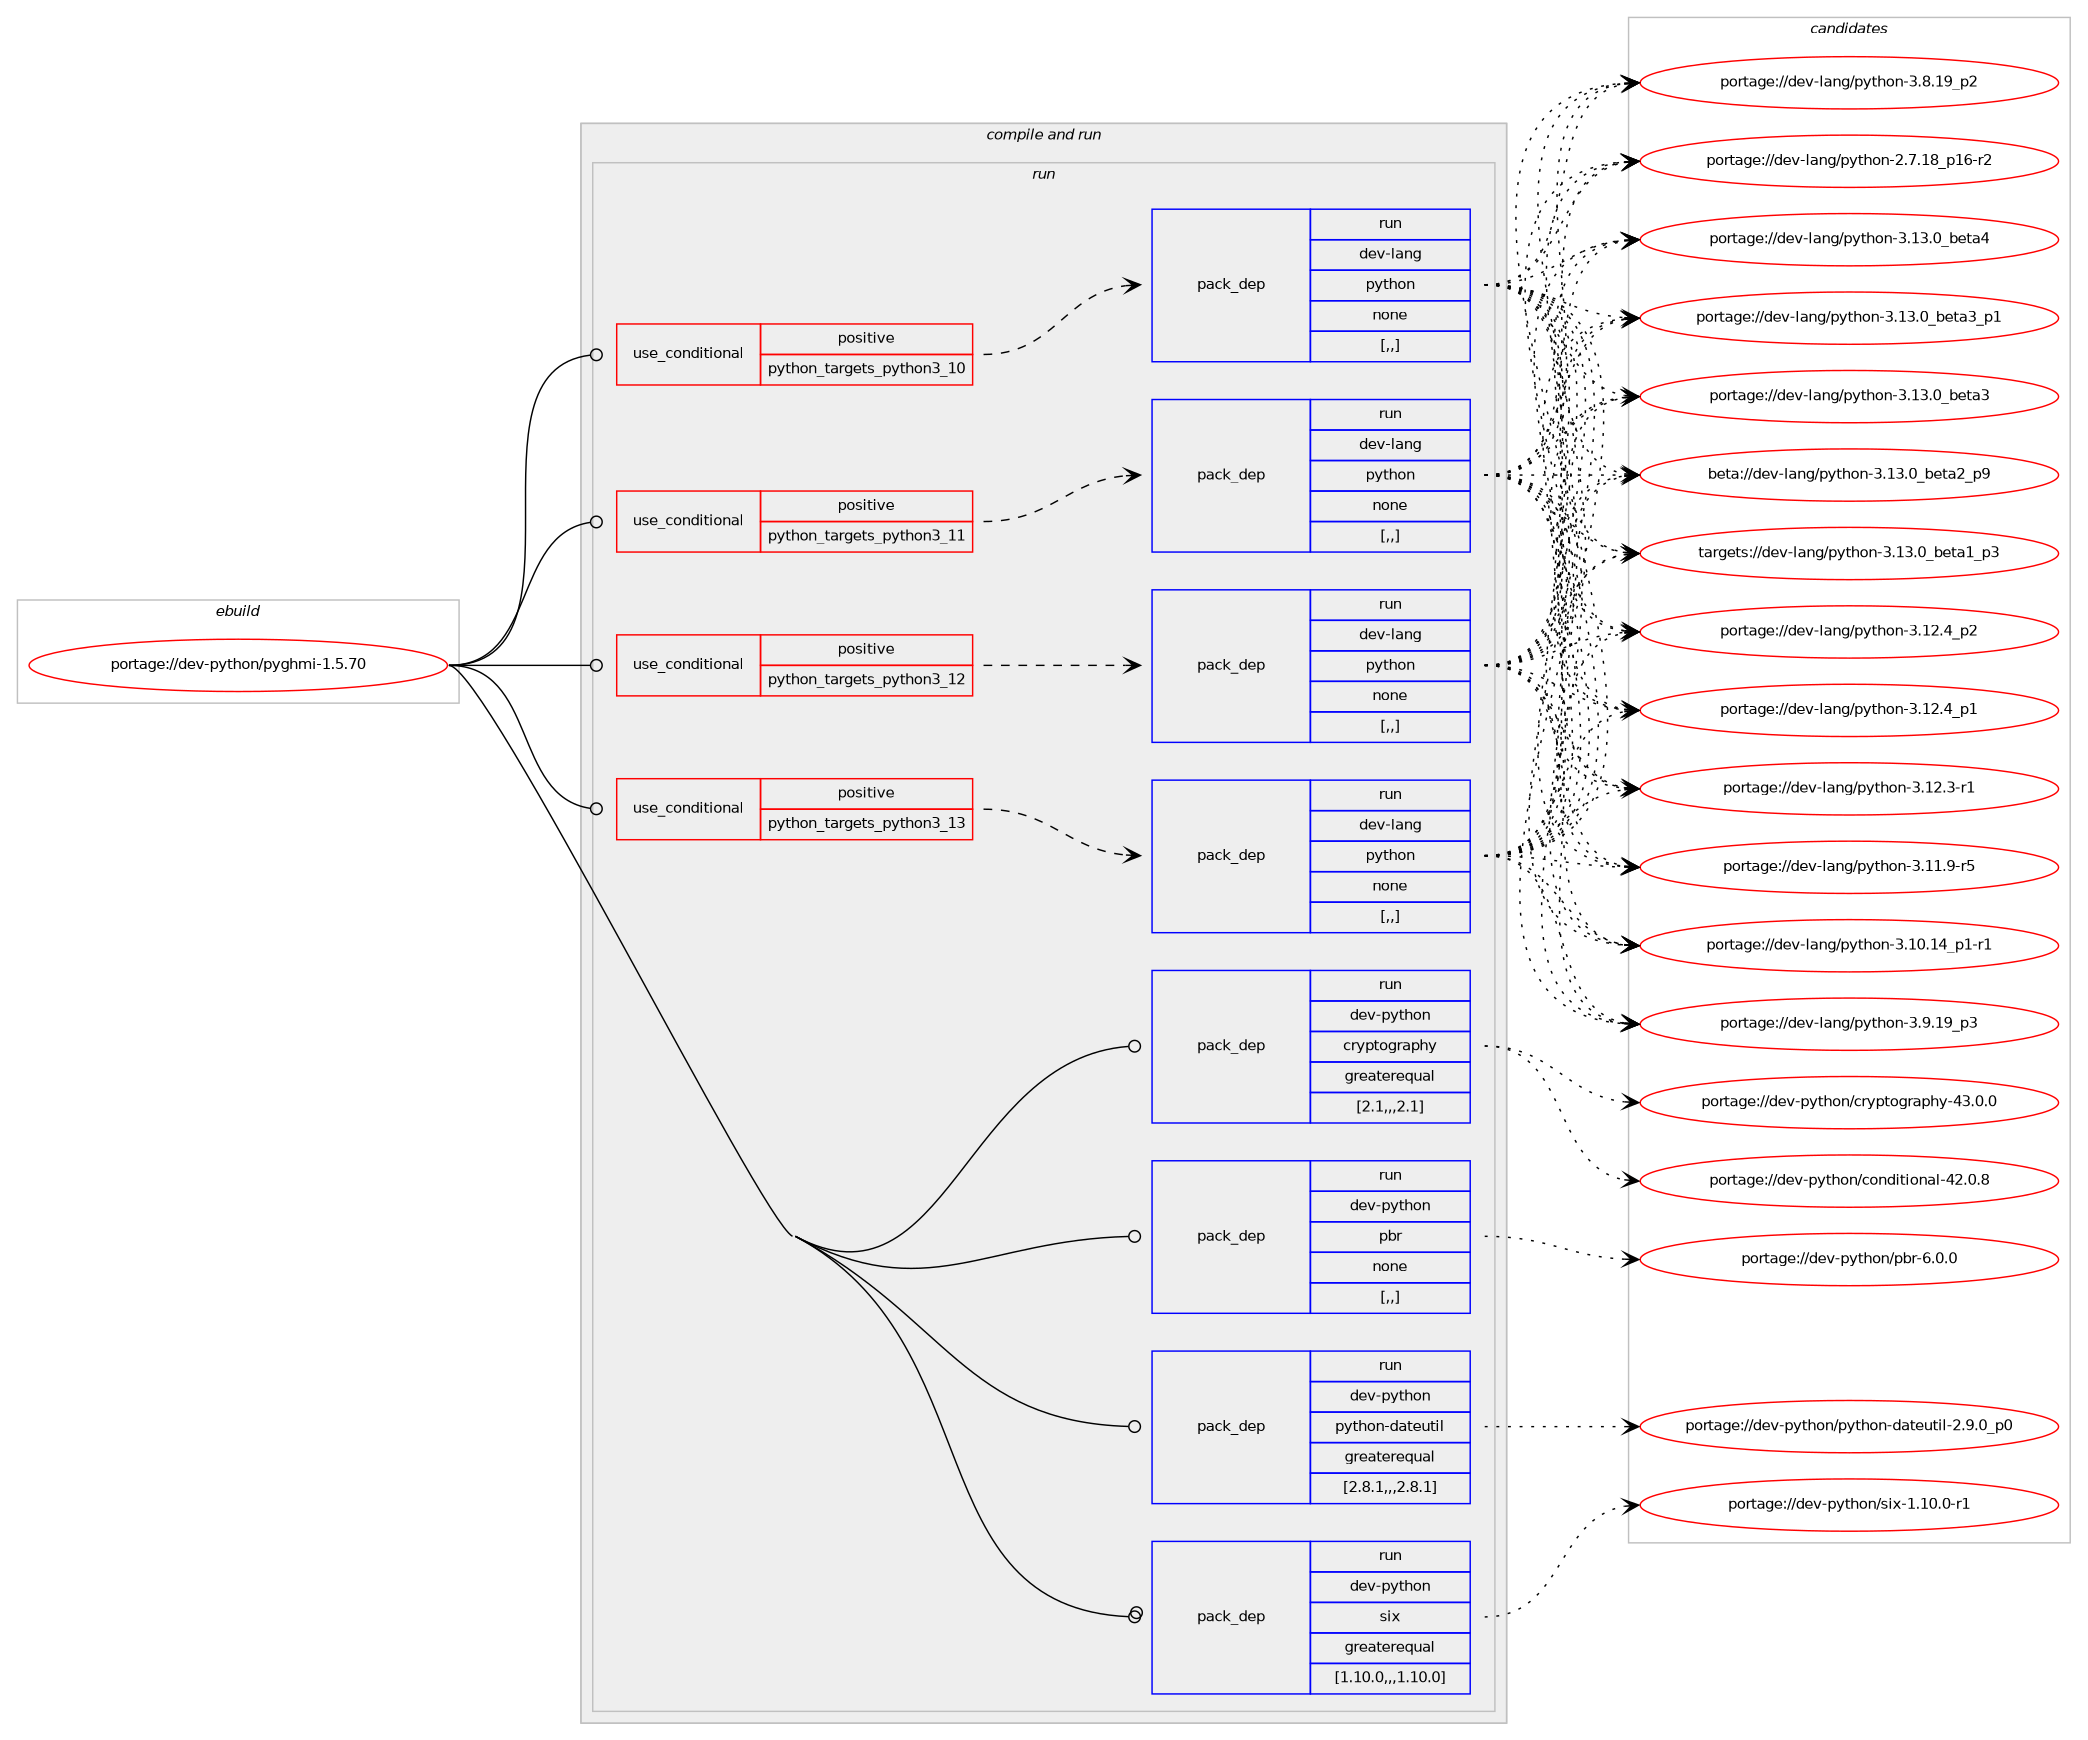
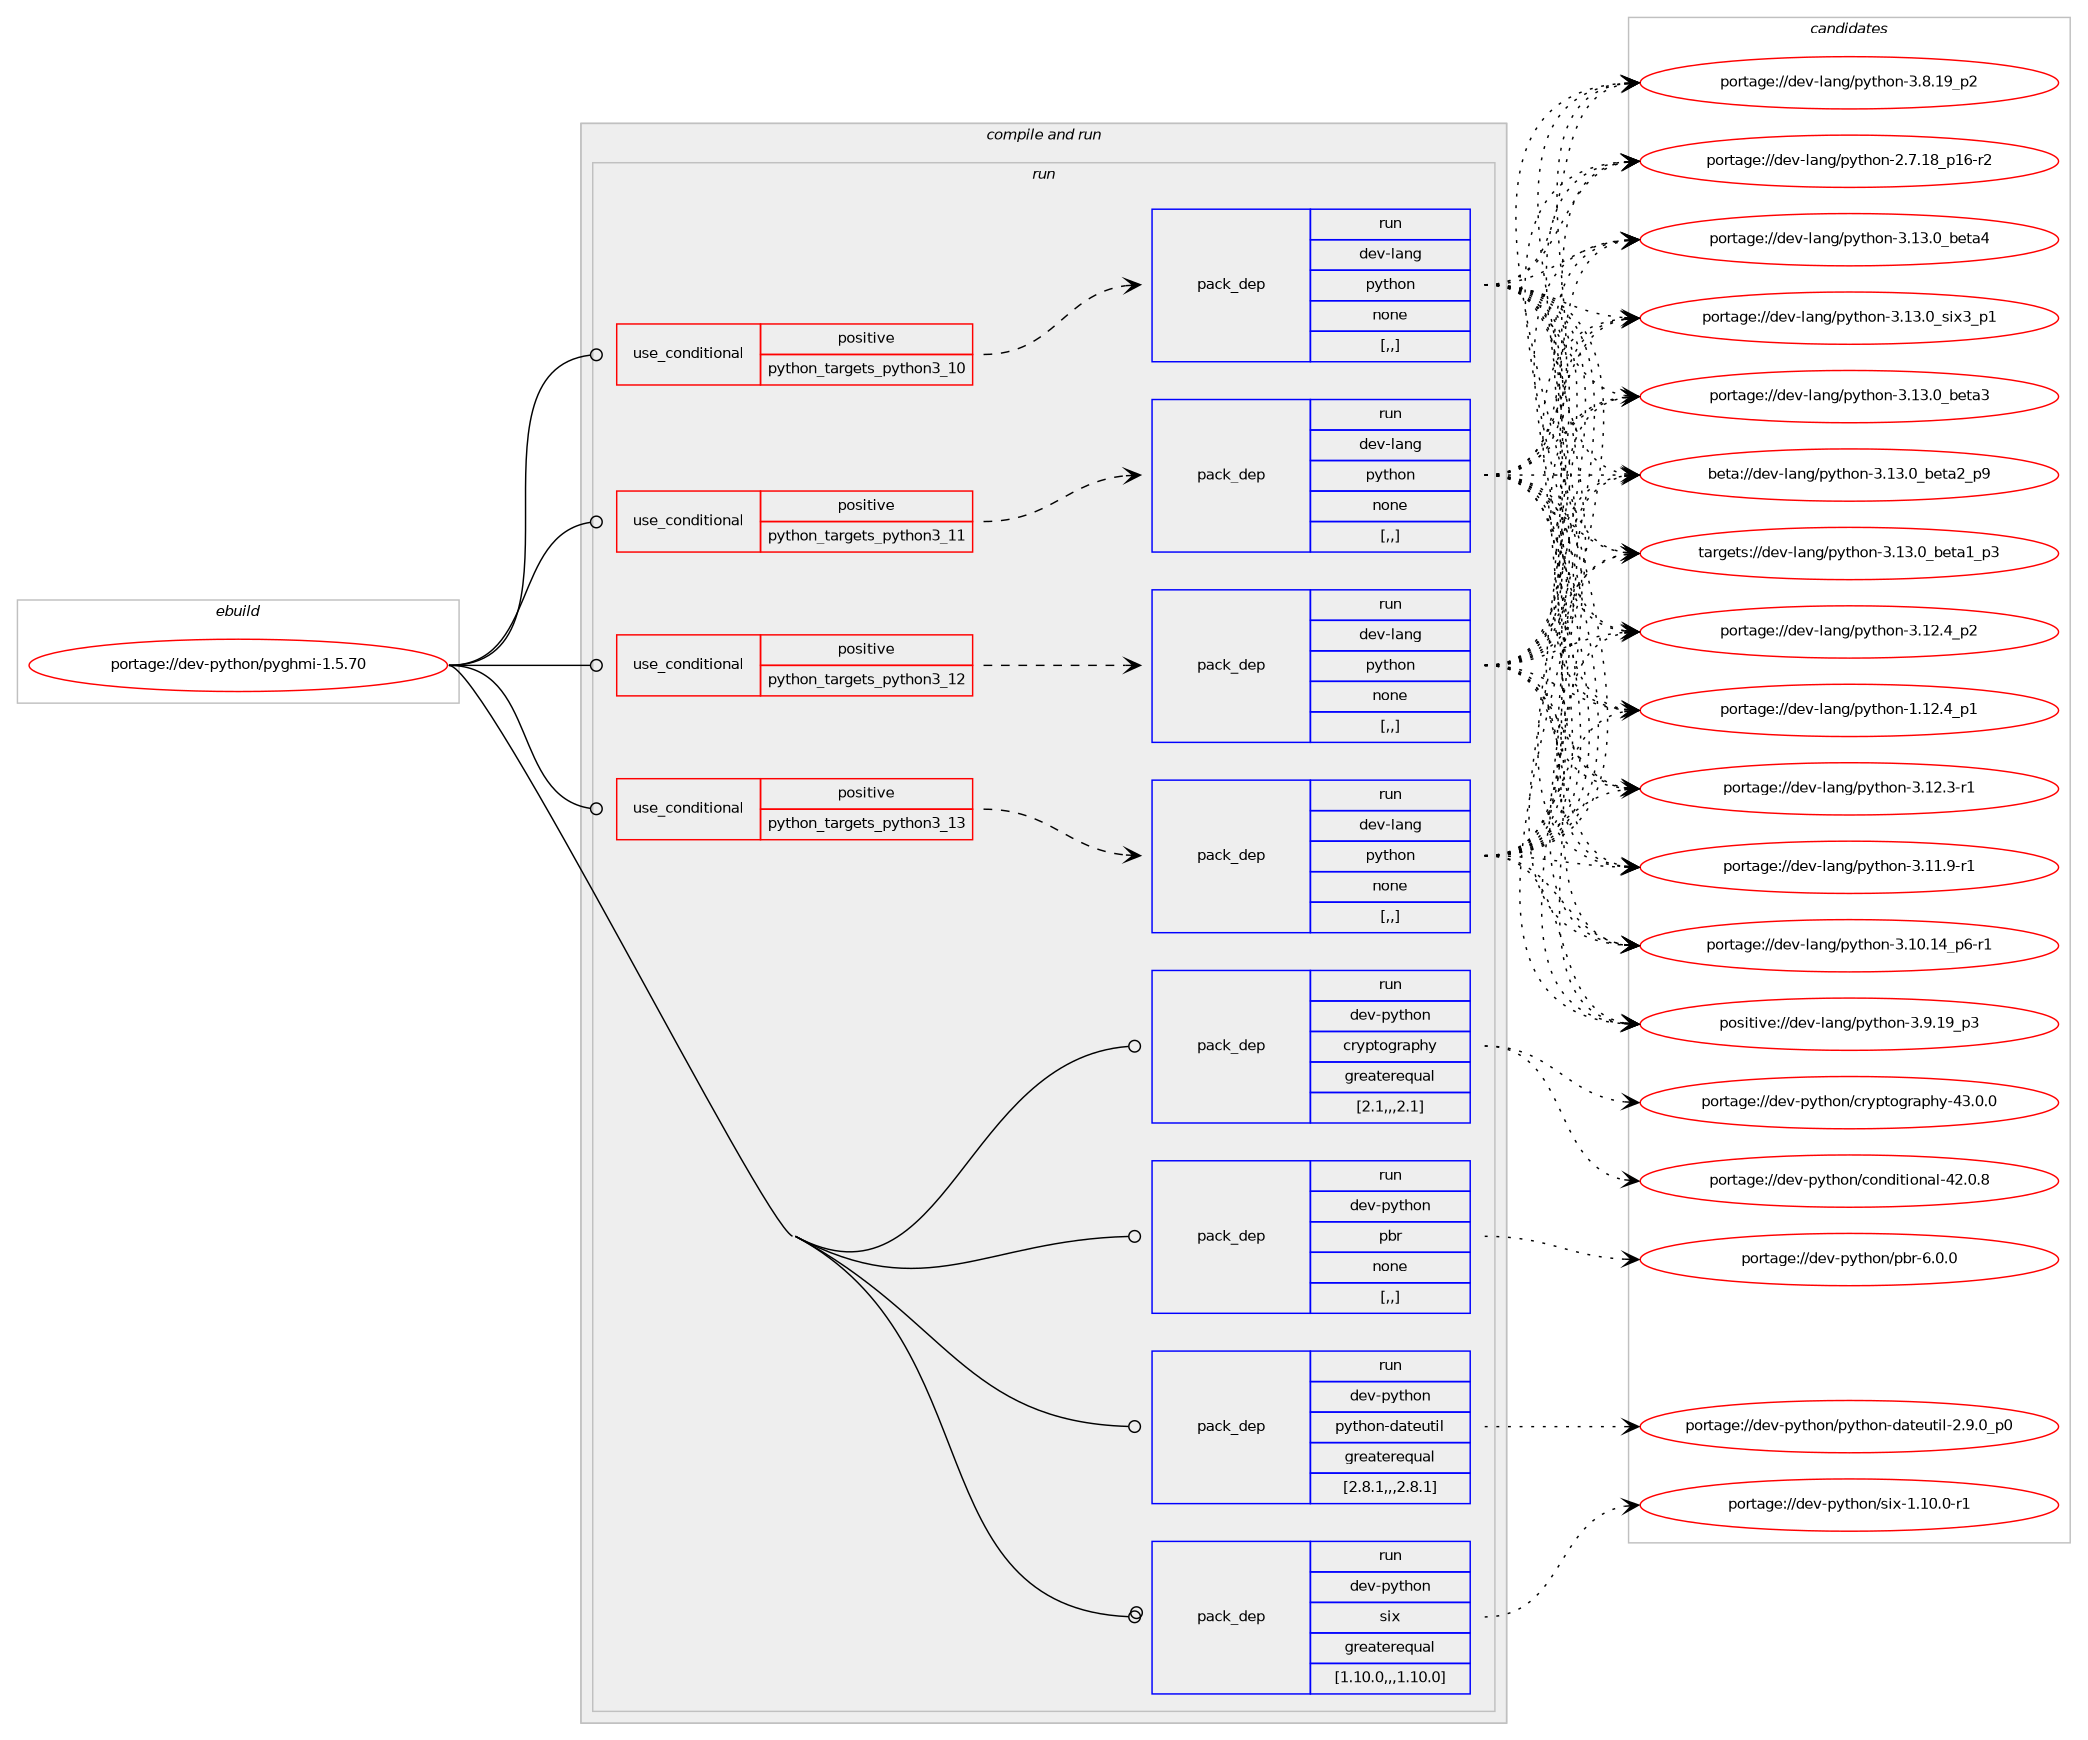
(1849, 318) -> (1849, 318)
(1849, 710) -> (1849, 710)
(1849, 867) -> (1849, 867)
(1849, 946) -> (1849, 946)
(1849, 1024) -> (1849, 1024)
